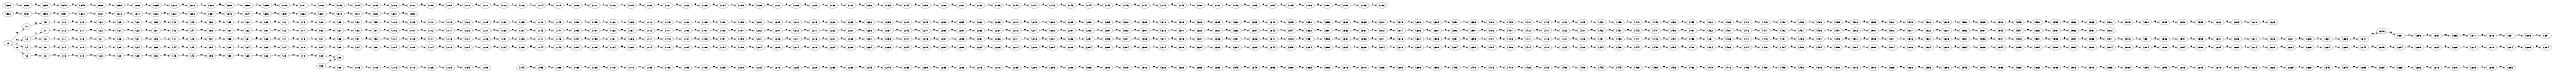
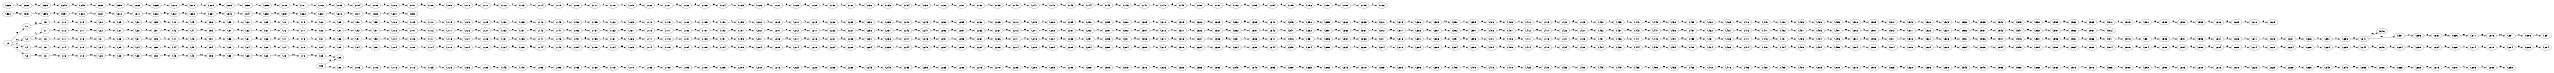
(2390, 33) -> (2381, 38)
none -> (504, 68)
